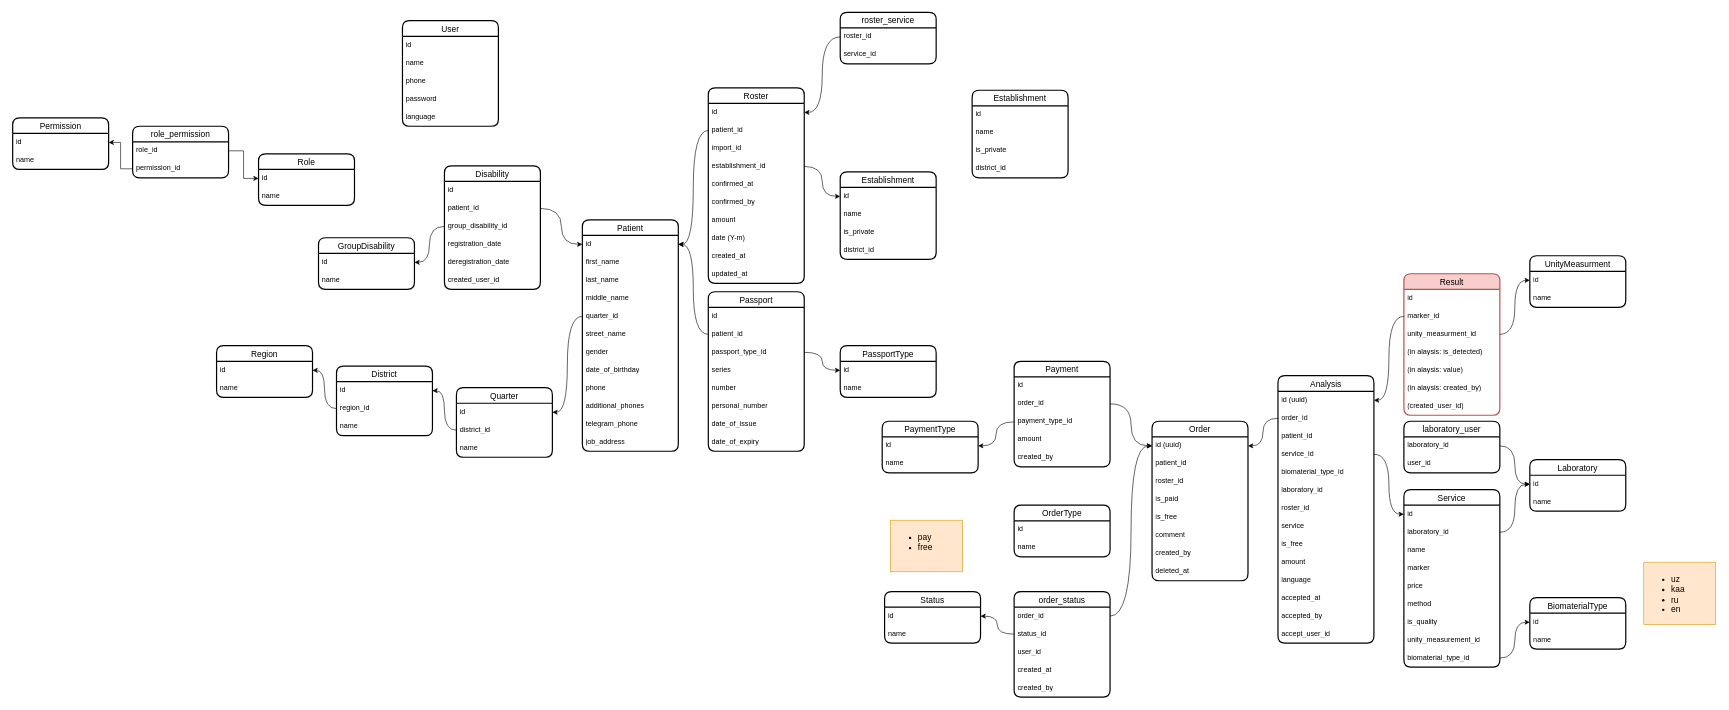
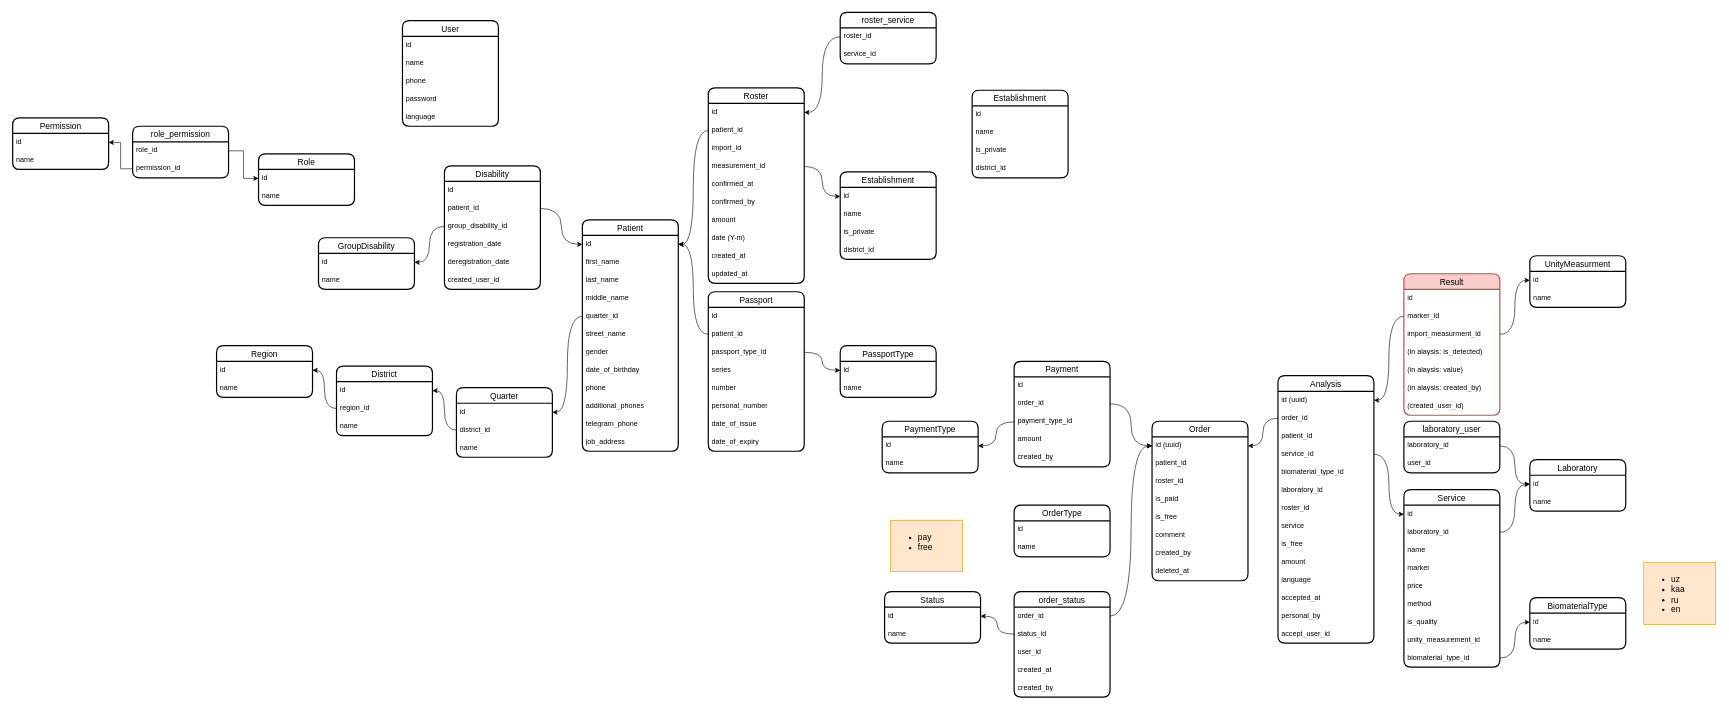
(741, 166) -> (739, 166)
(1444, 334) -> (1446, 334)
(1304, 616) -> (1303, 616)
